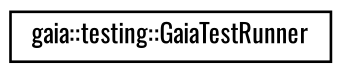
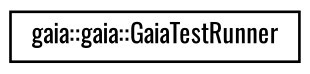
(171, 37) -> (155, 37)
